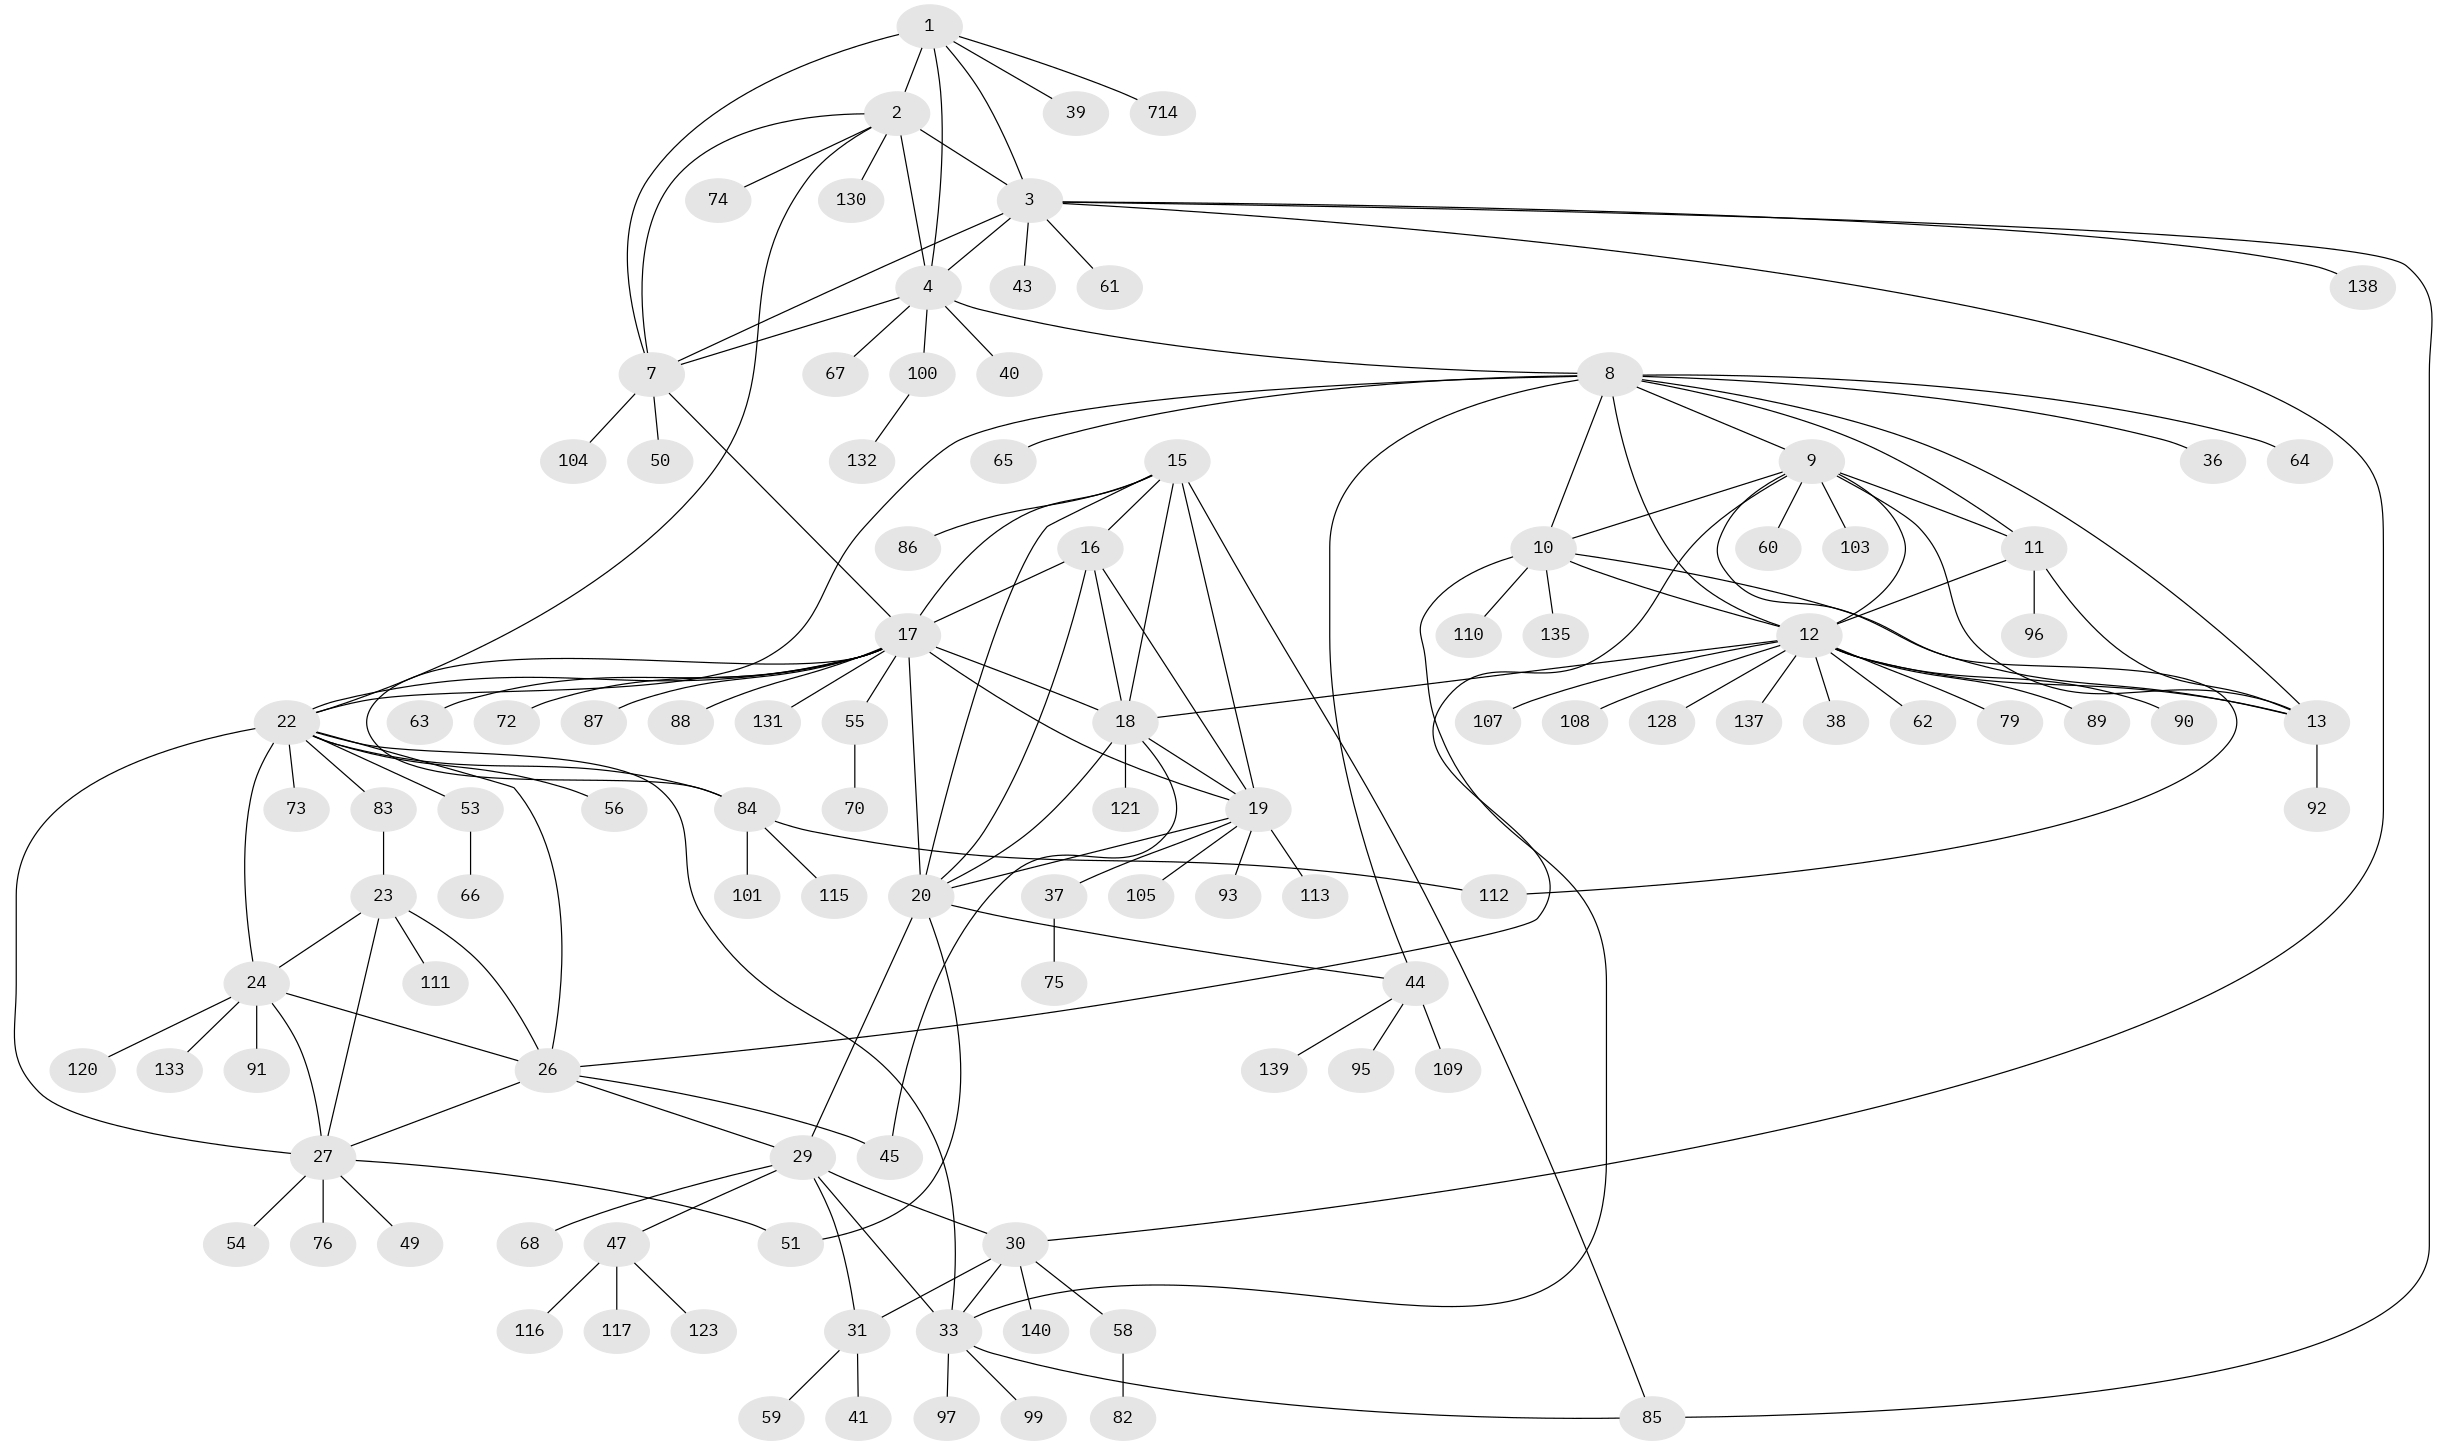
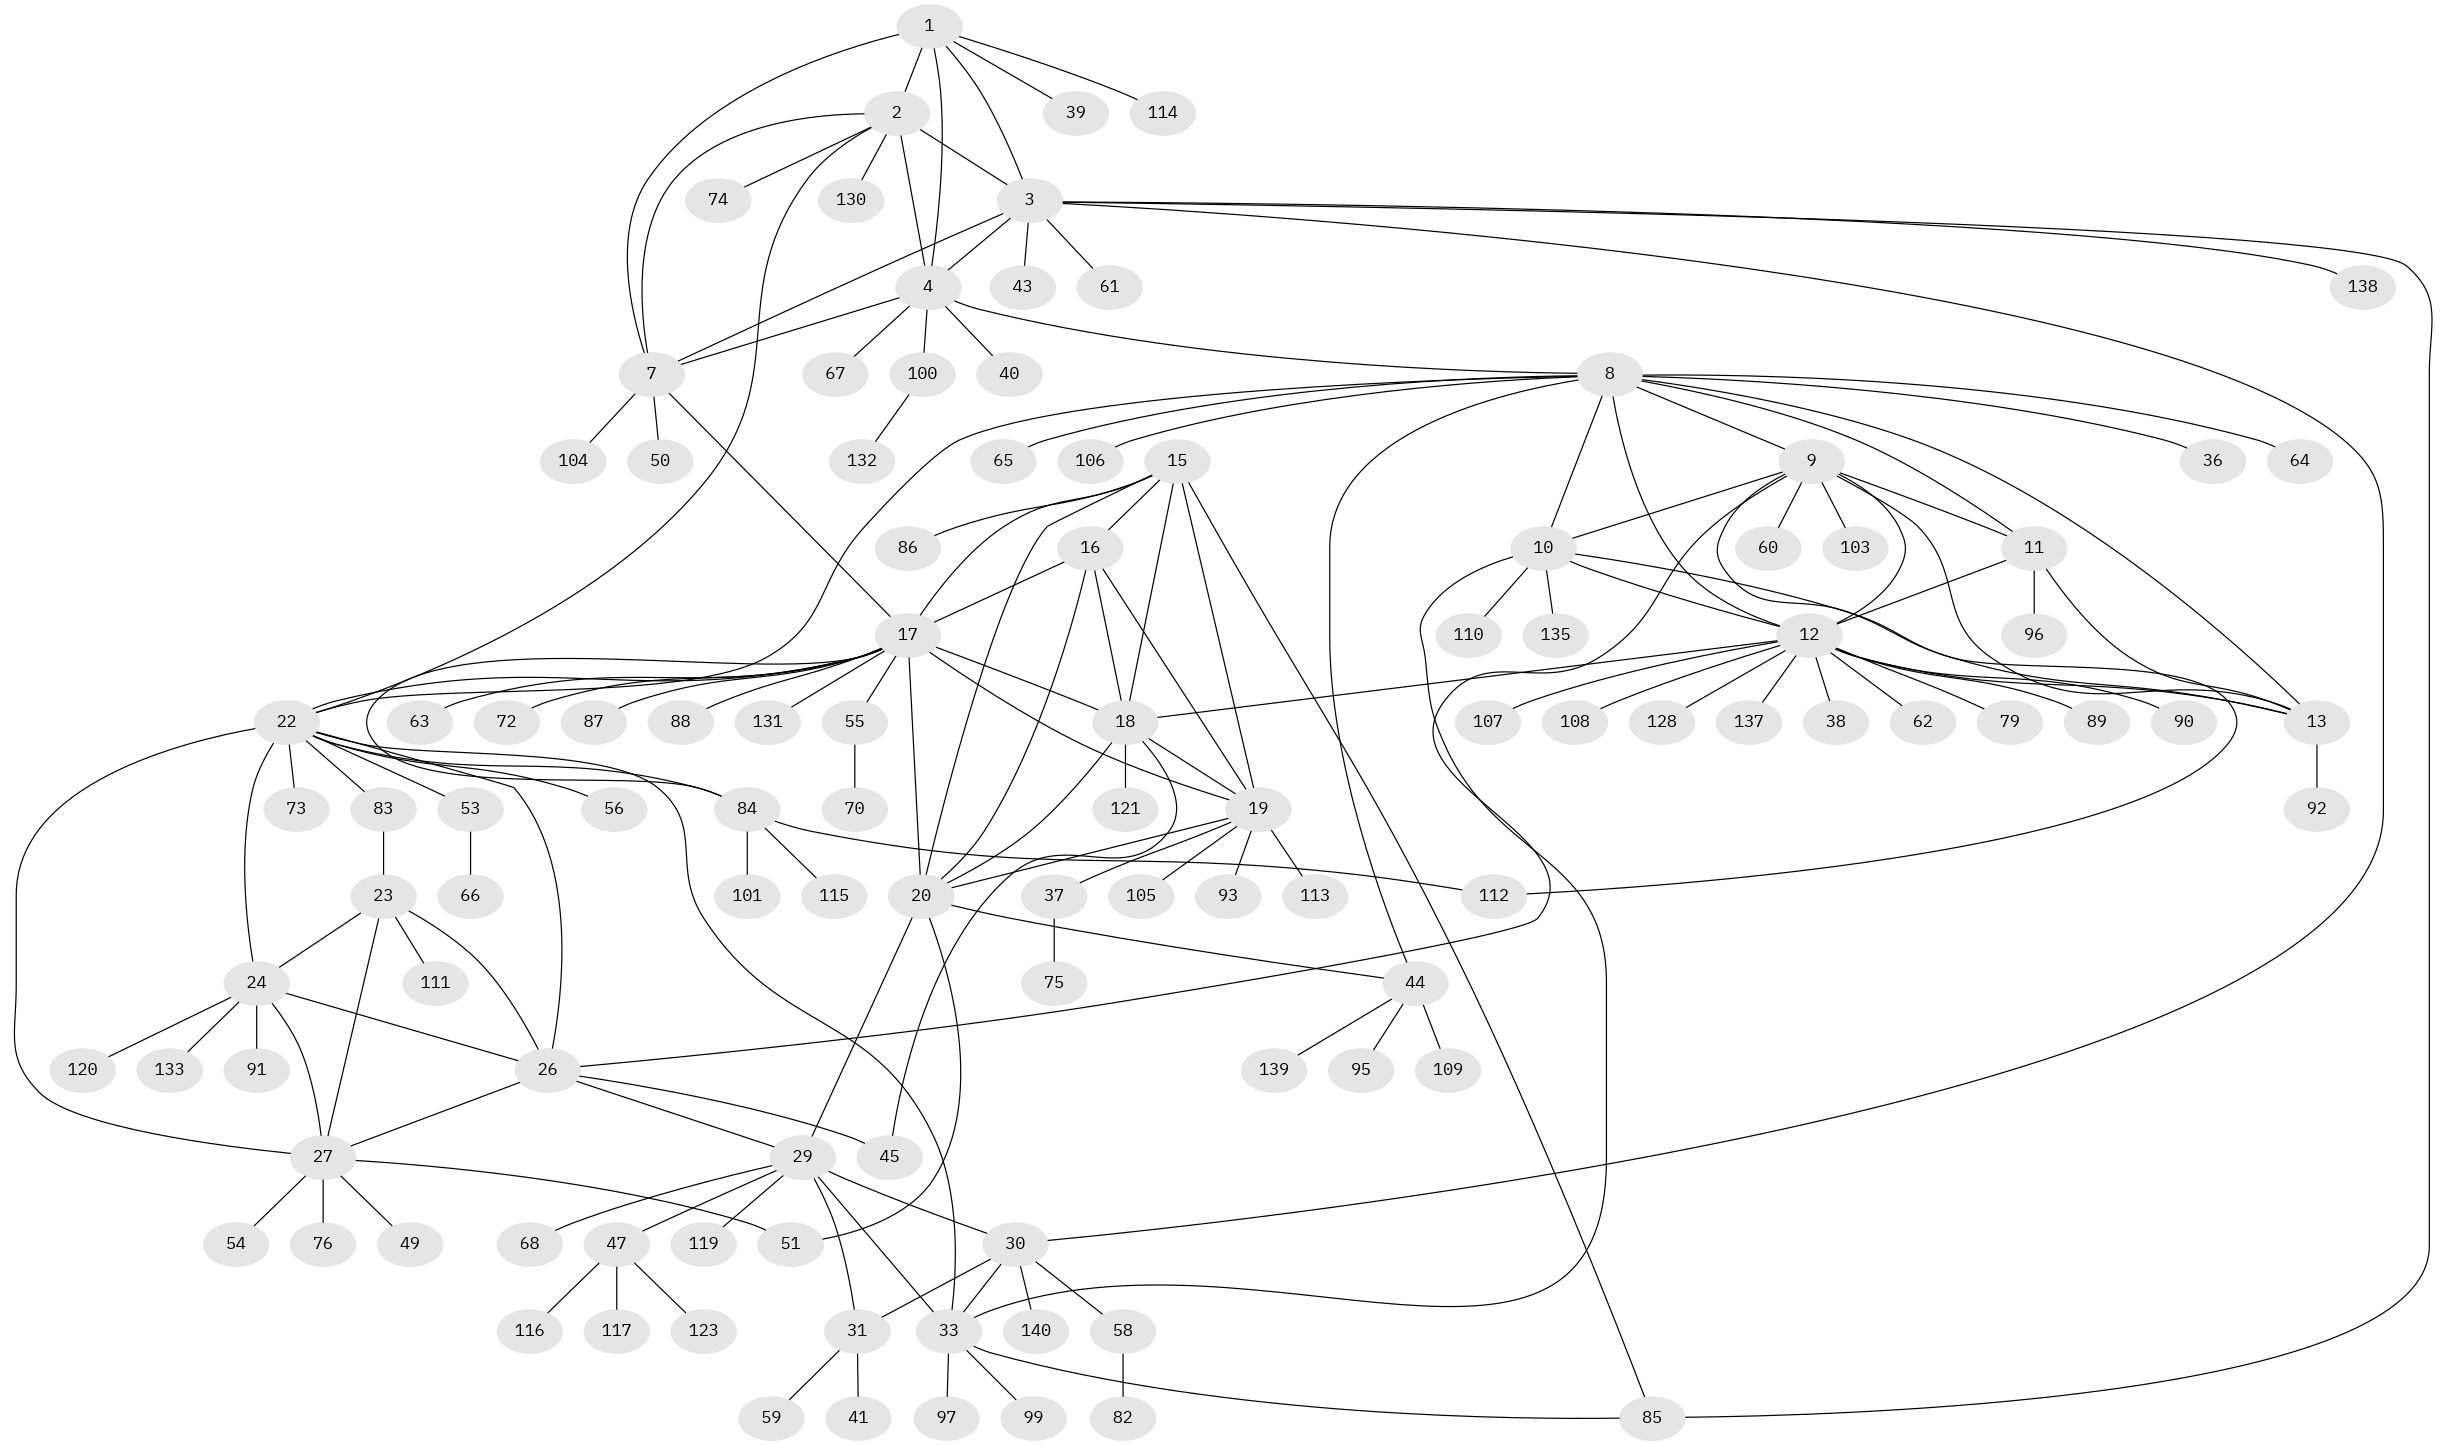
(1163, 114) -> (1163, 114)
none -> (1090, 462)
none -> (704, 1245)
